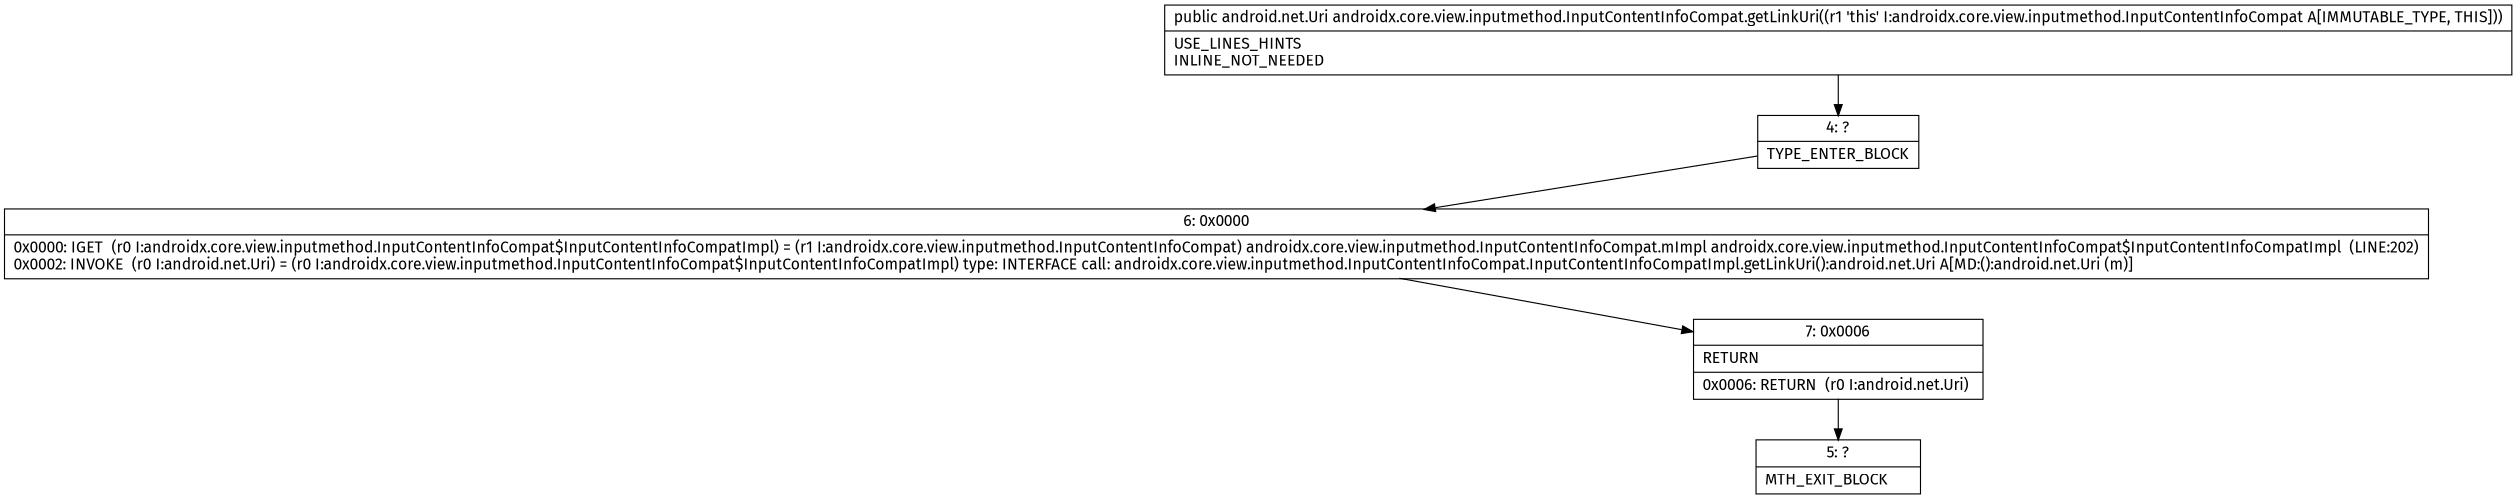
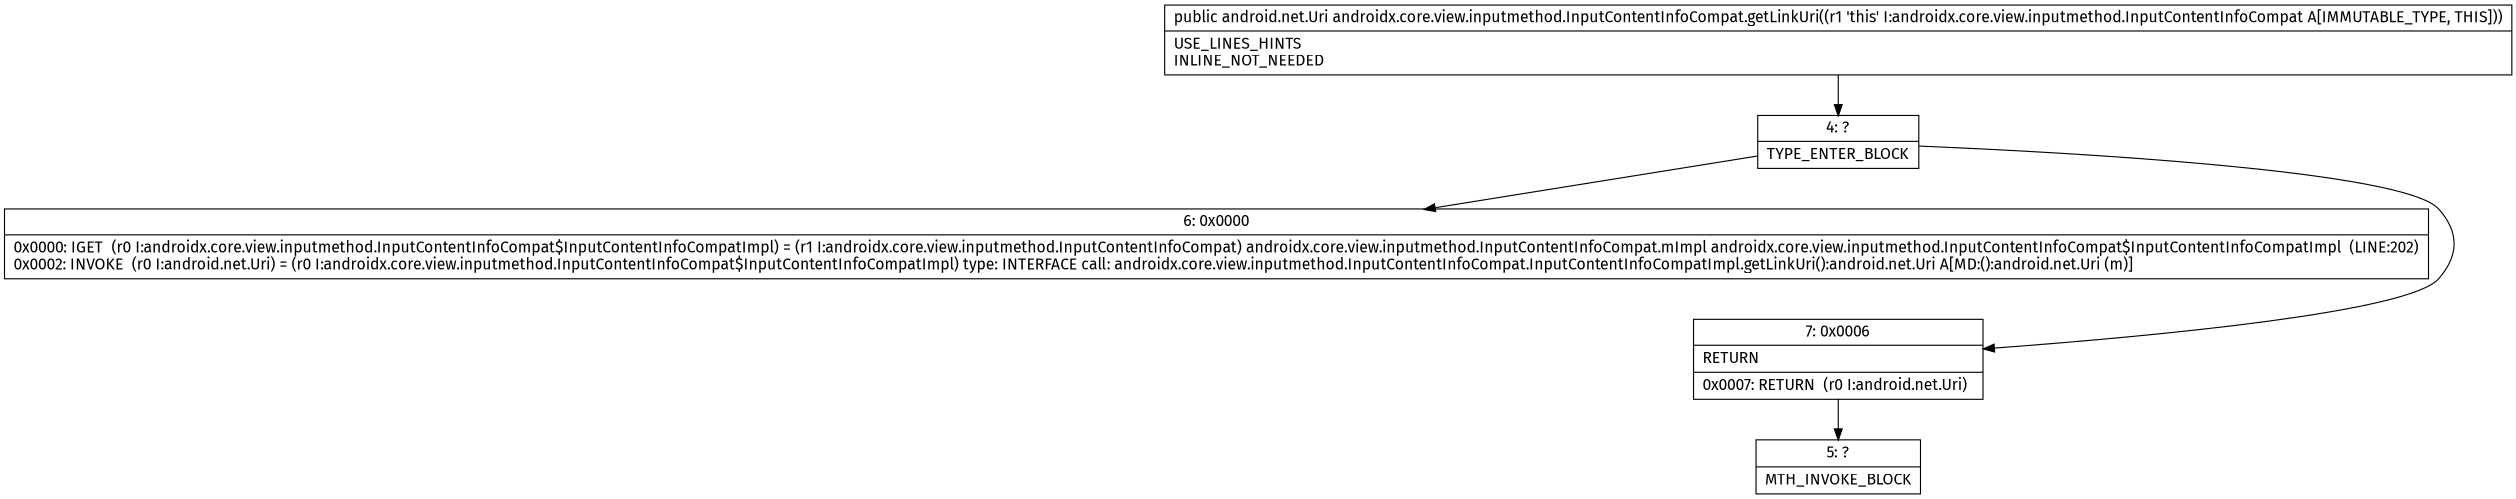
(1541, 304) -> (2440, 210)
(1838, 385) -> (1837, 385)
(1826, 480) -> (1838, 480)
